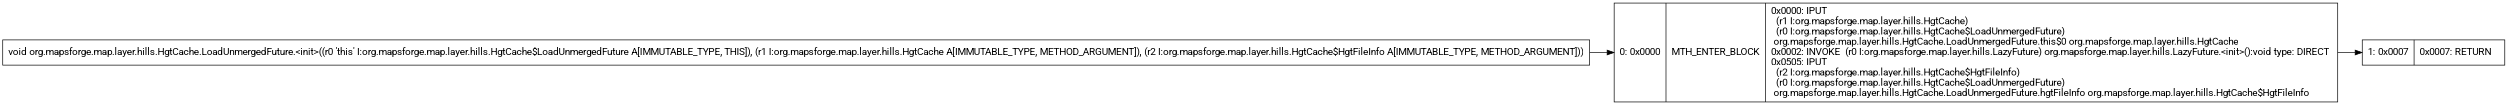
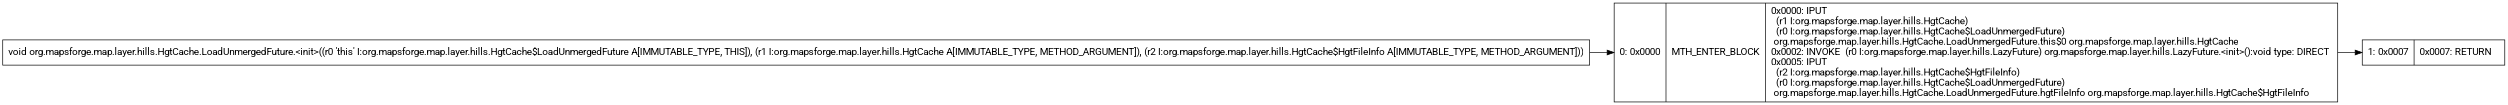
(1802, 62) -> (1802, 62)
